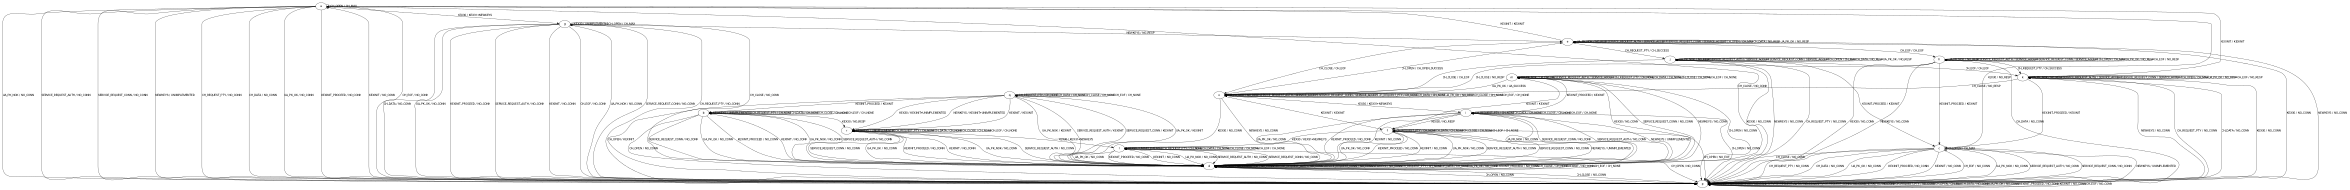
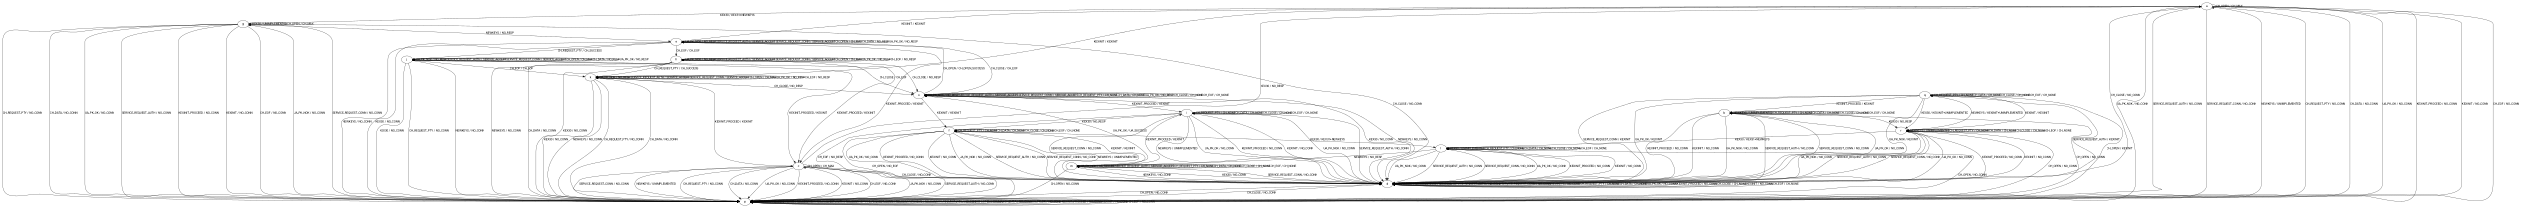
none -> (903, 50)
(1375, 104) -> (1151, 104)
(1746, 148) -> (831, 157)
none -> (1258, 161)
none -> (1704, 195)
